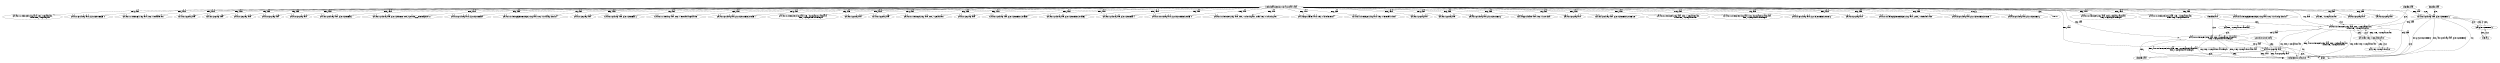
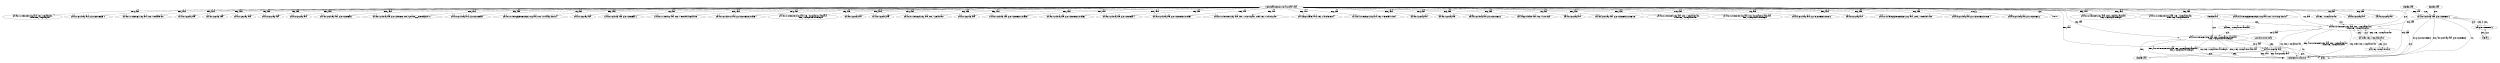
(736, 12) -> (736, 12)
(737, 17) -> (737, 17)
(1173, 17) -> (1173, 17)
